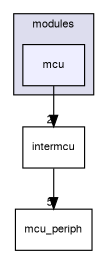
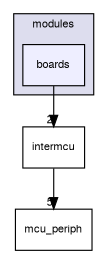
(54, 65) -> (54, 65)
